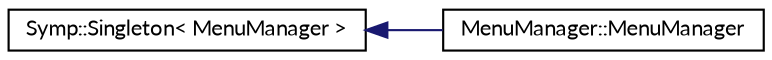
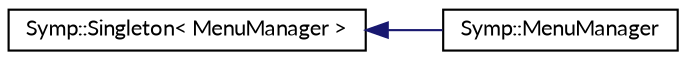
(603, 30) -> (560, 30)
